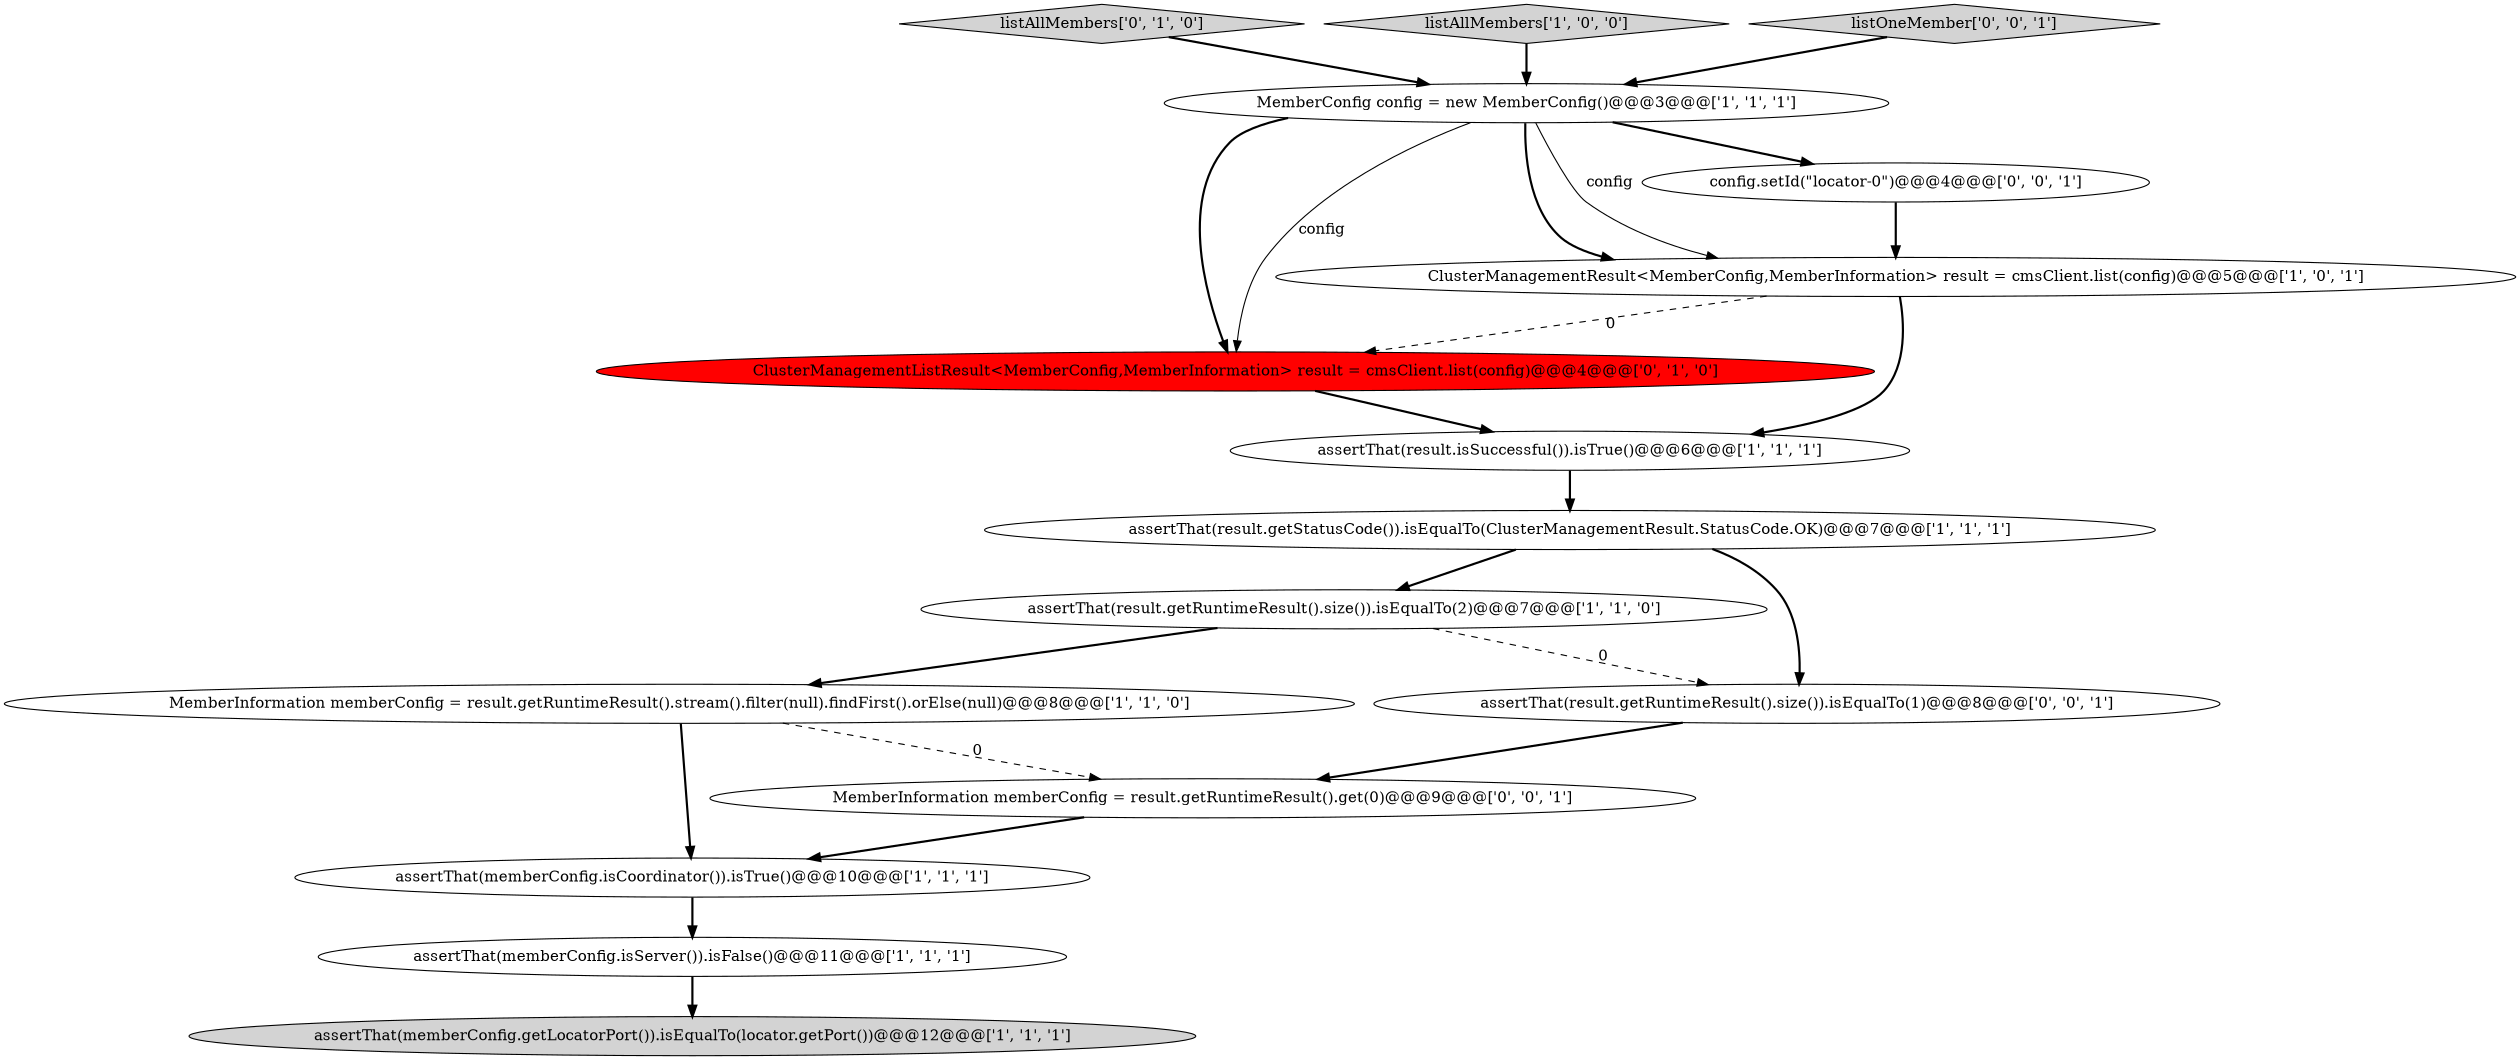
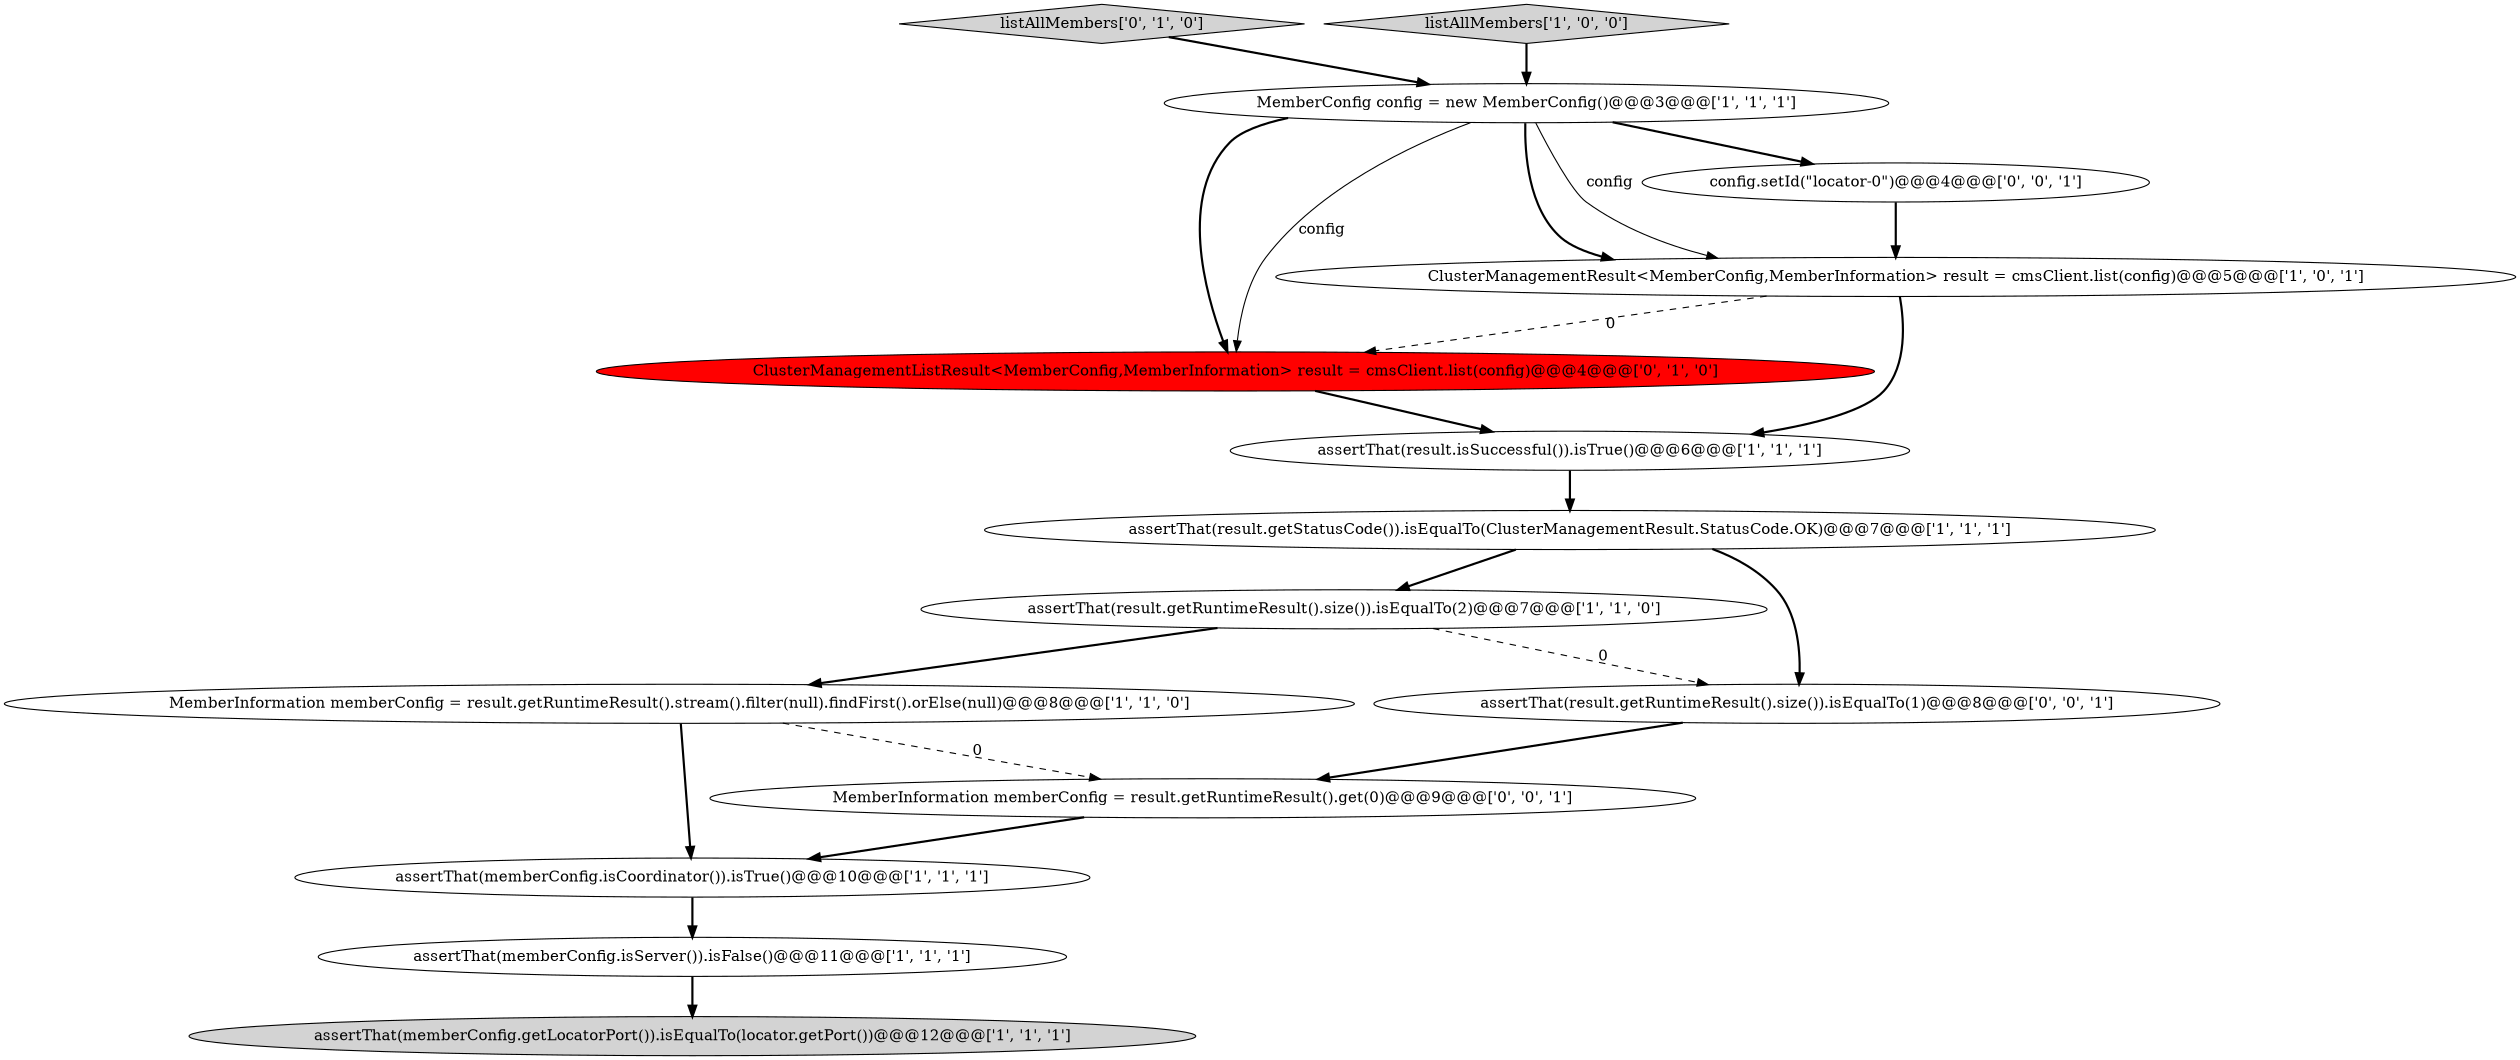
(1954, 24) -> none
